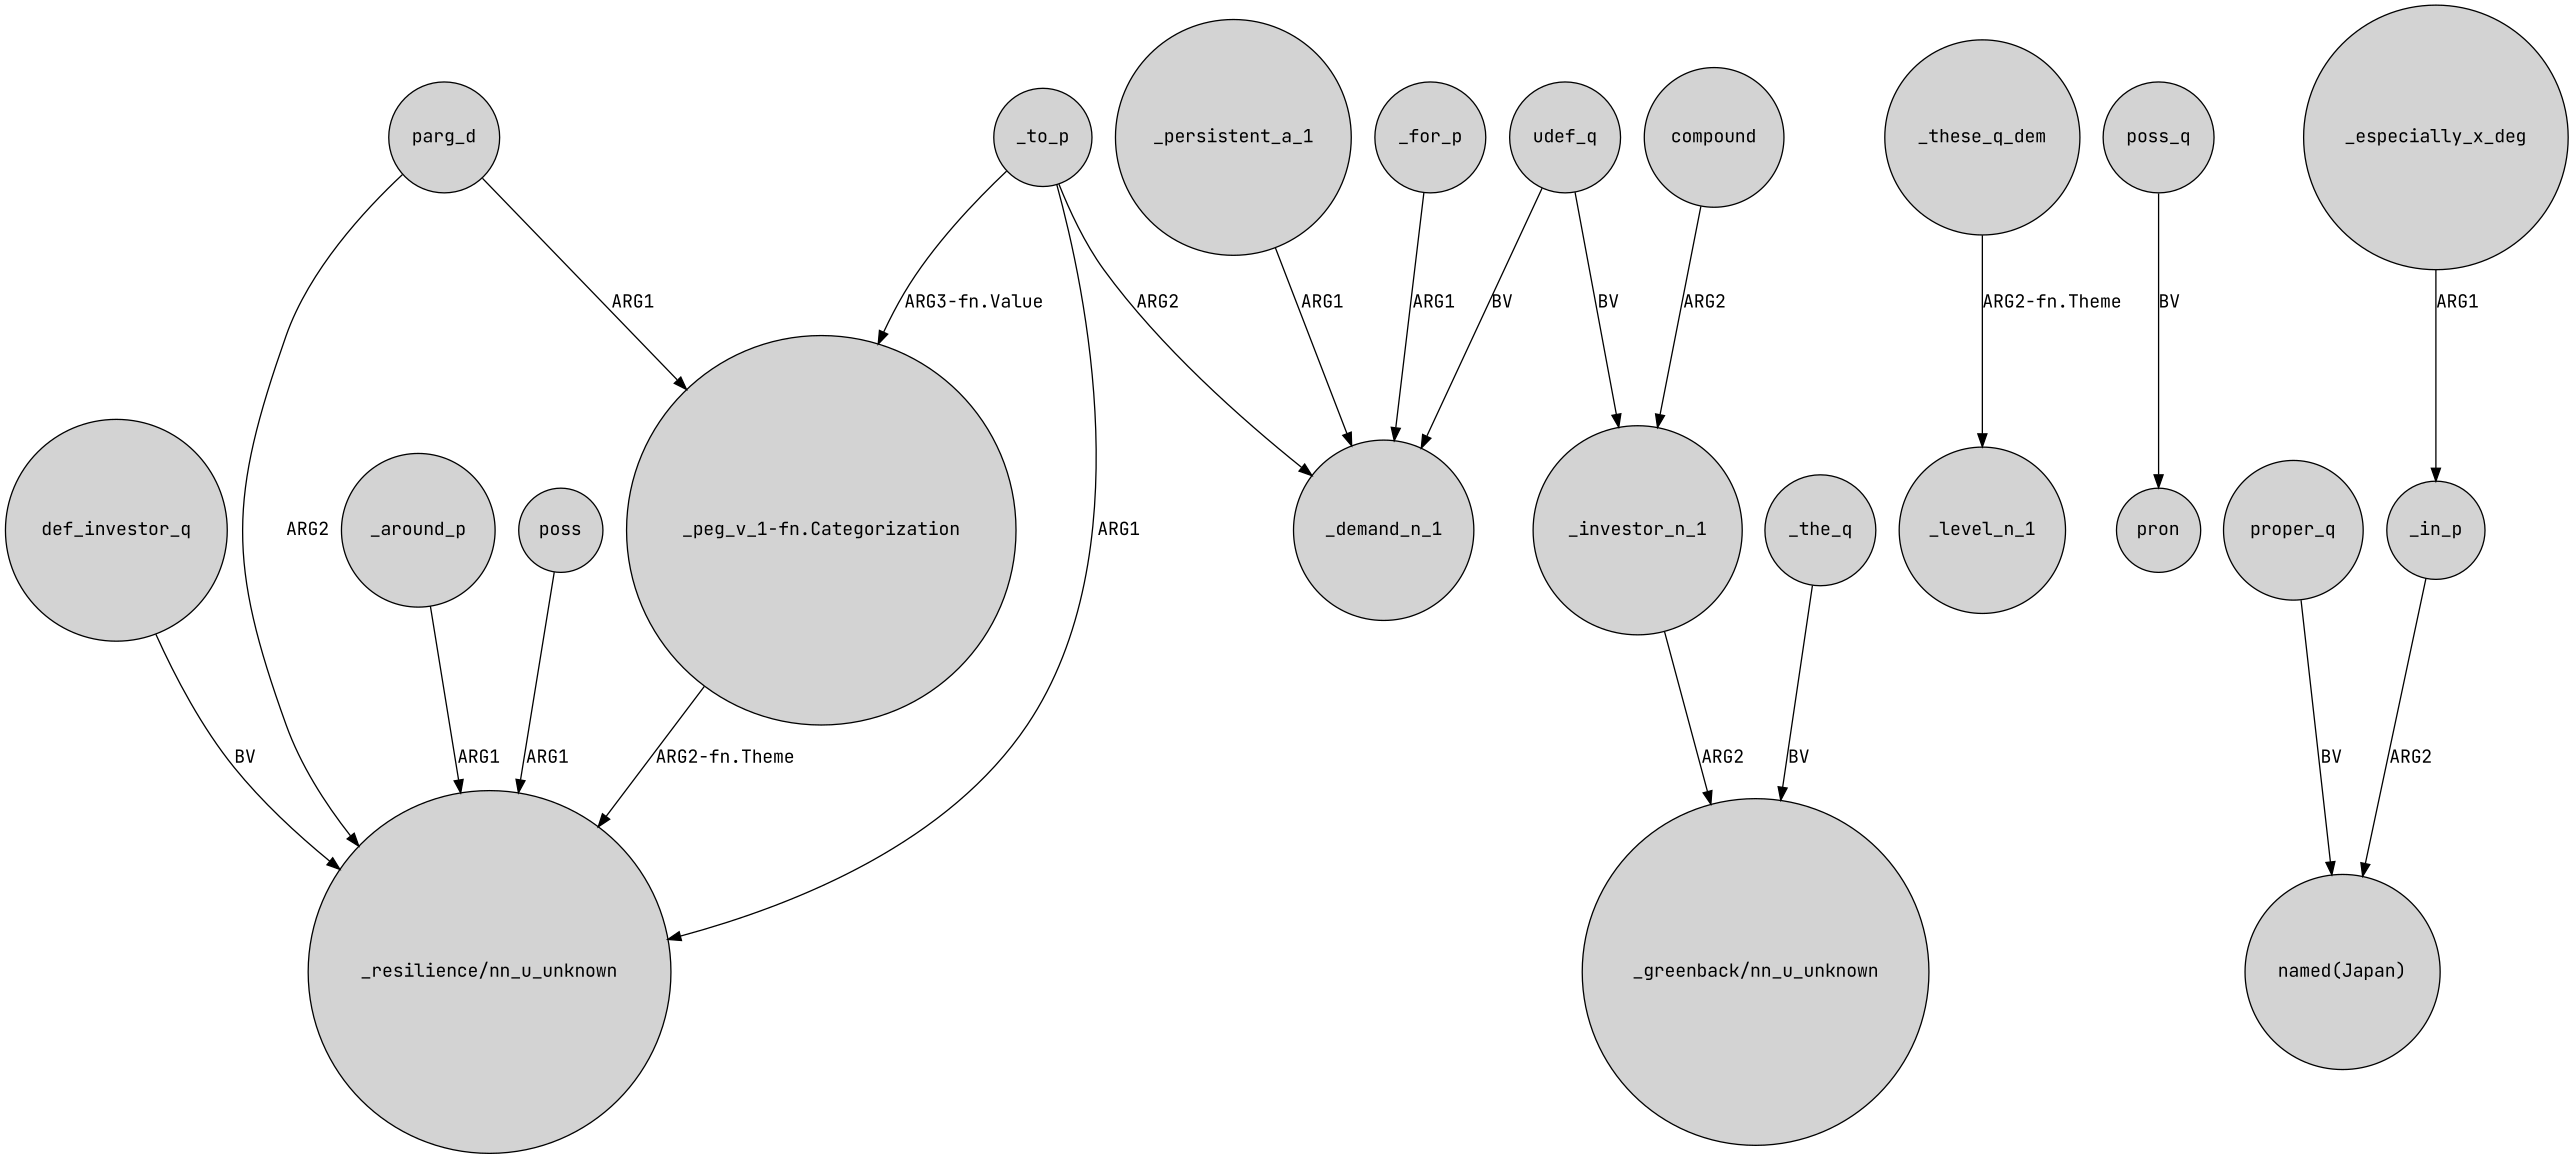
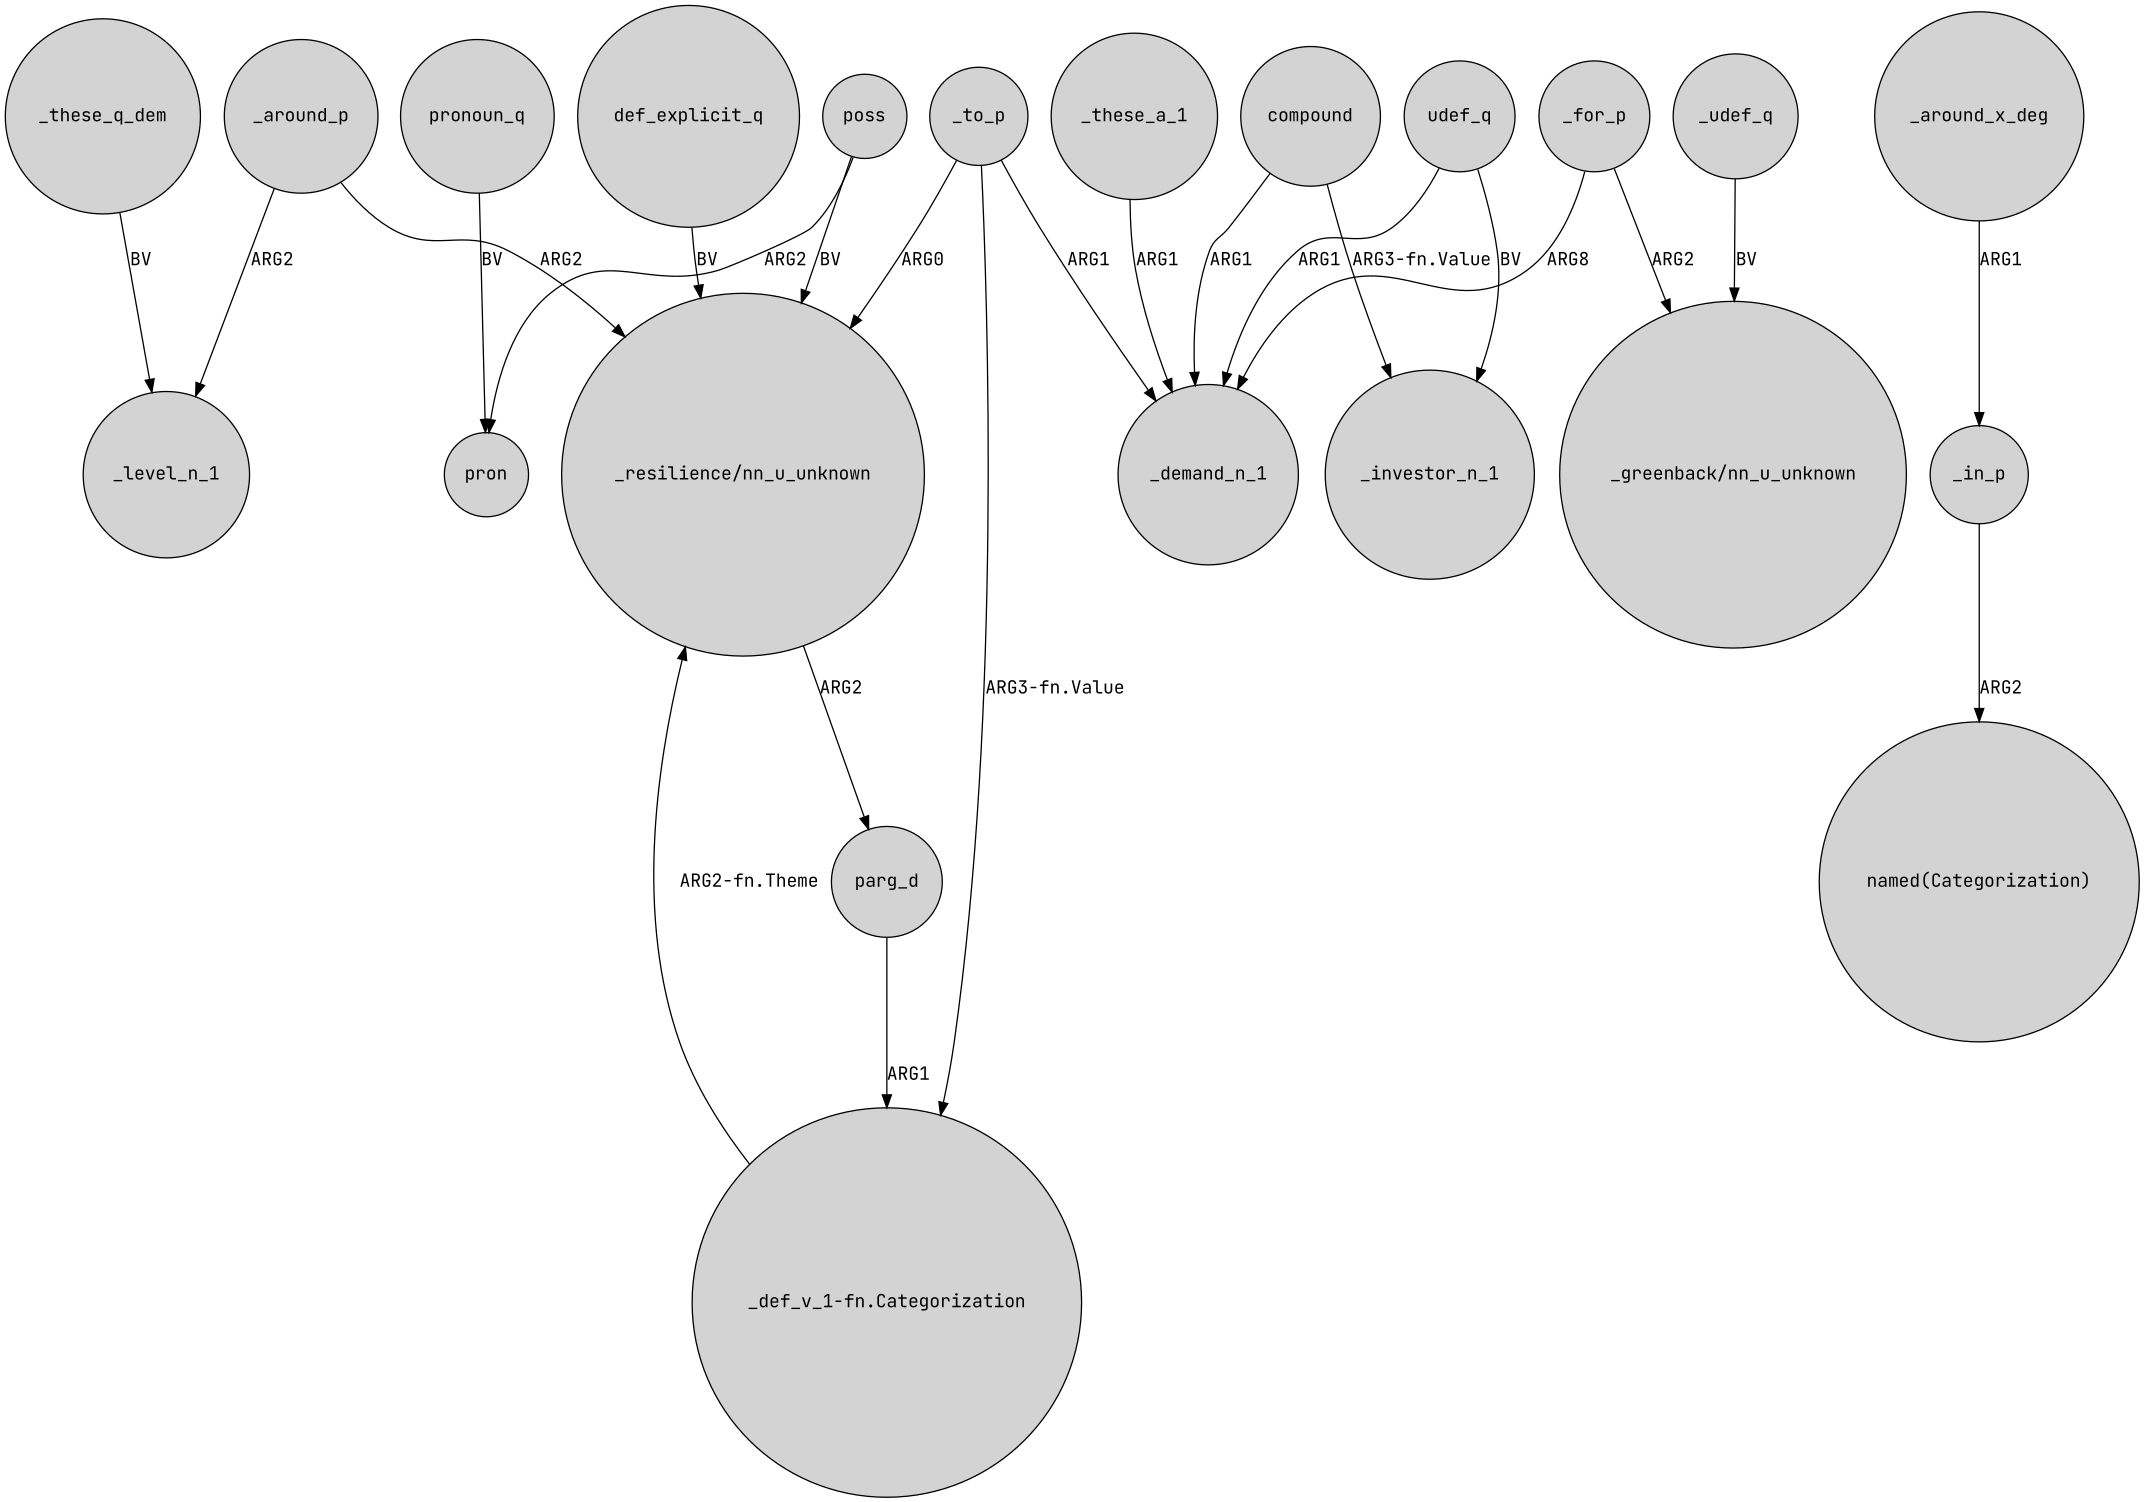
(1233, 137) -> (1134, 116)
(2159, 137) -> (477, 116)
(2436, 137) -> (1979, 116)
none -> (1206, 262)
none -> (653, 275)
none -> (237, 286)
(1158, 303) -> (1089, 261)
(1434, 303) -> (1568, 261)
(1502, 303) -> (1320, 261)
(1705, 303) -> (1422, 261)
(2052, 303) -> (141, 261)
(245, 495) -> (834, 731)
(116, 530) -> (689, 116)
(821, 530) -> (887, 1303)
(1119, 530) -> (923, 261)
(1820, 530) -> (1736, 116)
(2293, 530) -> none
(1686, 712) -> (1640, 234)
(479, 758) -> (562, 261)
(548, 758) -> (830, 261)
(2343, 972) -> (1979, 882)
